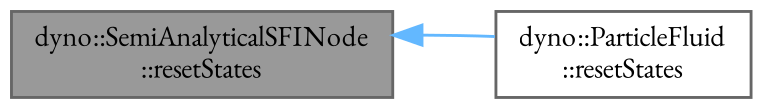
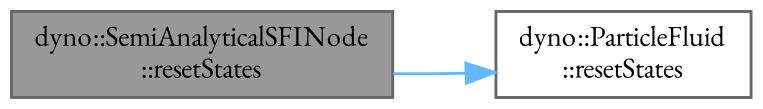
(459, 36) -> (429, 74)
